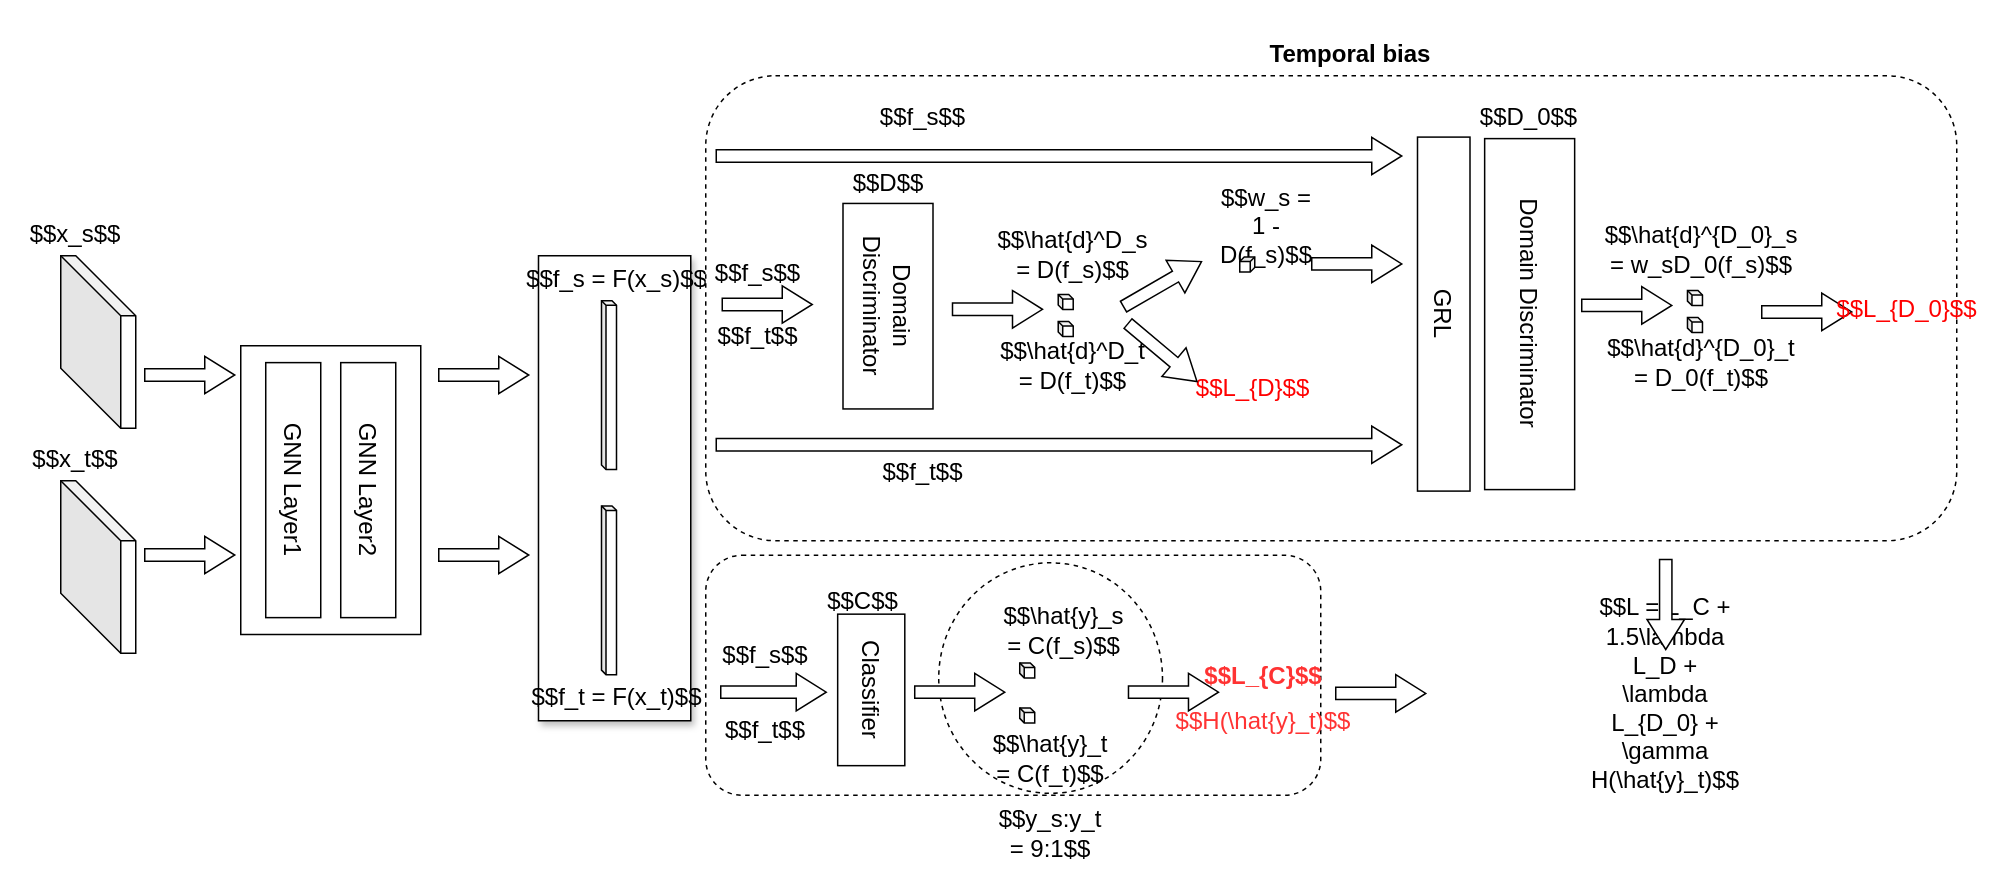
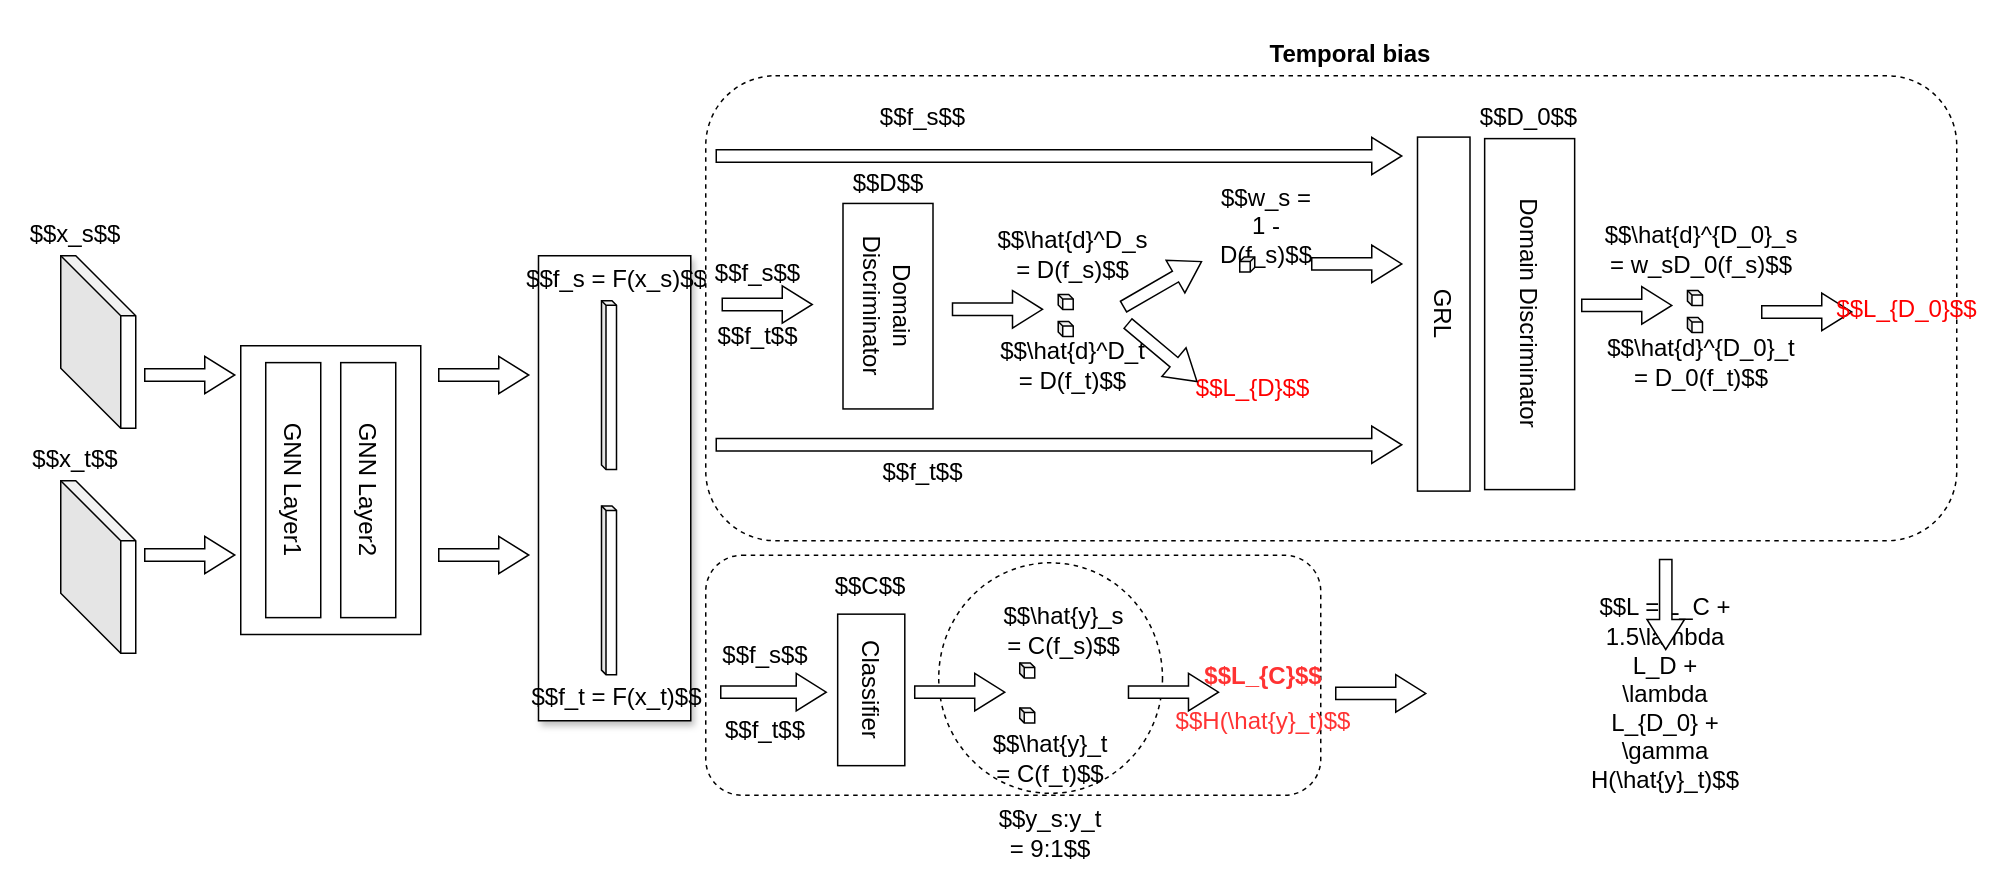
(864, 600) -> (871, 585)
